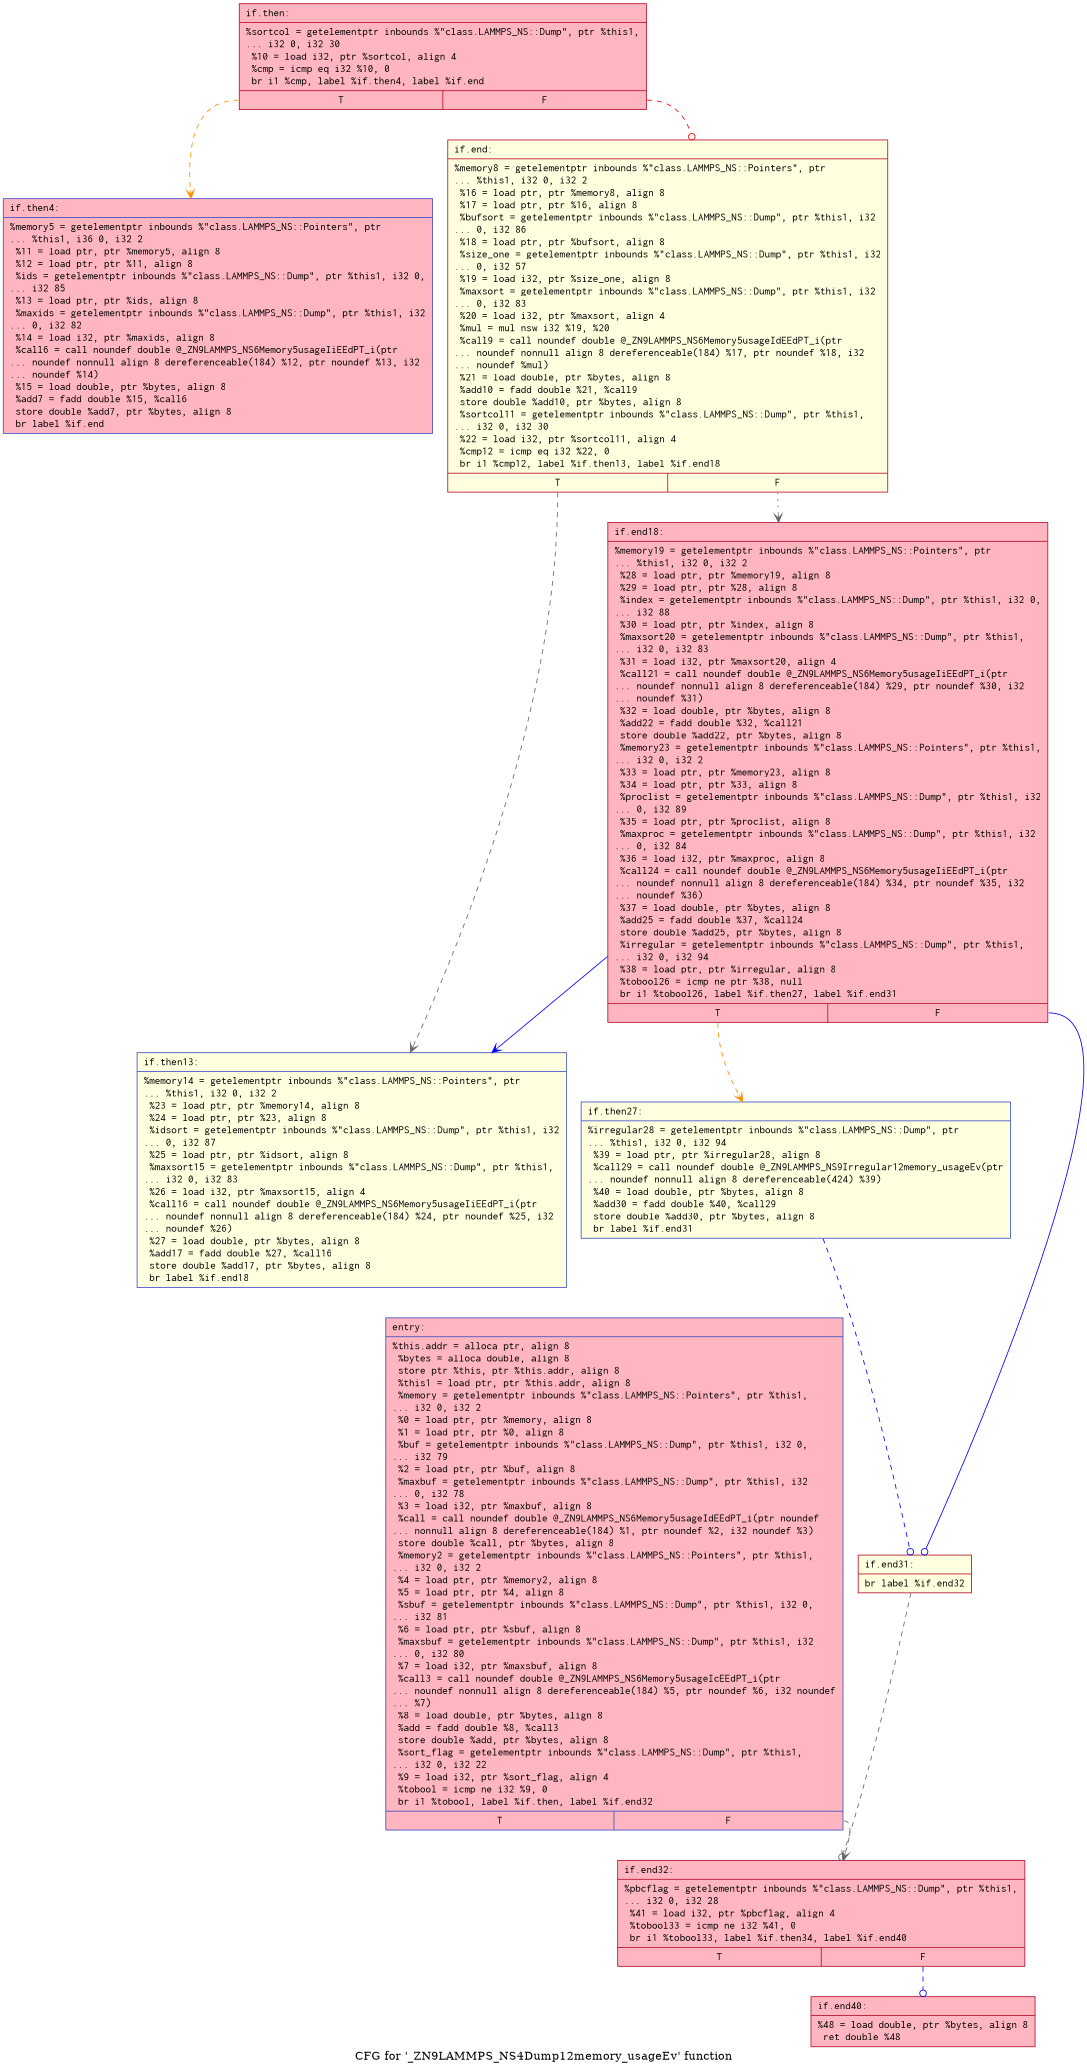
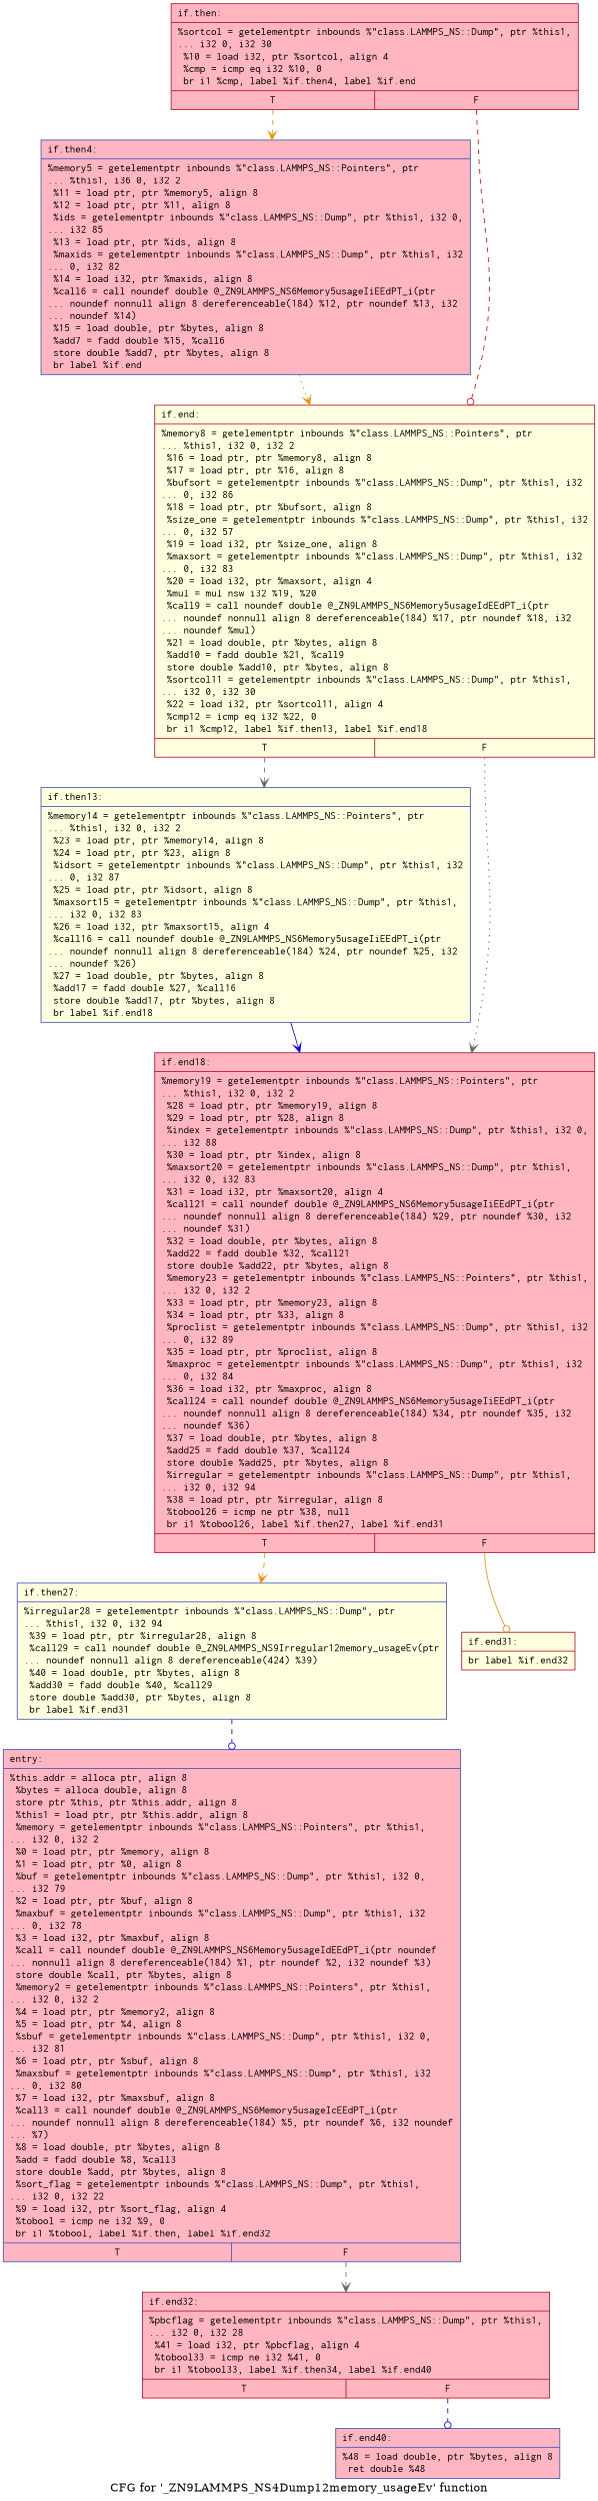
none -> (303, 386)
(553, 1002) -> (294, 1033)
(1034, 1280) -> (491, 1591)
(872, 1392) -> (232, 1731)
(880, 1724) -> none
(923, 2022) -> (448, 2453)
